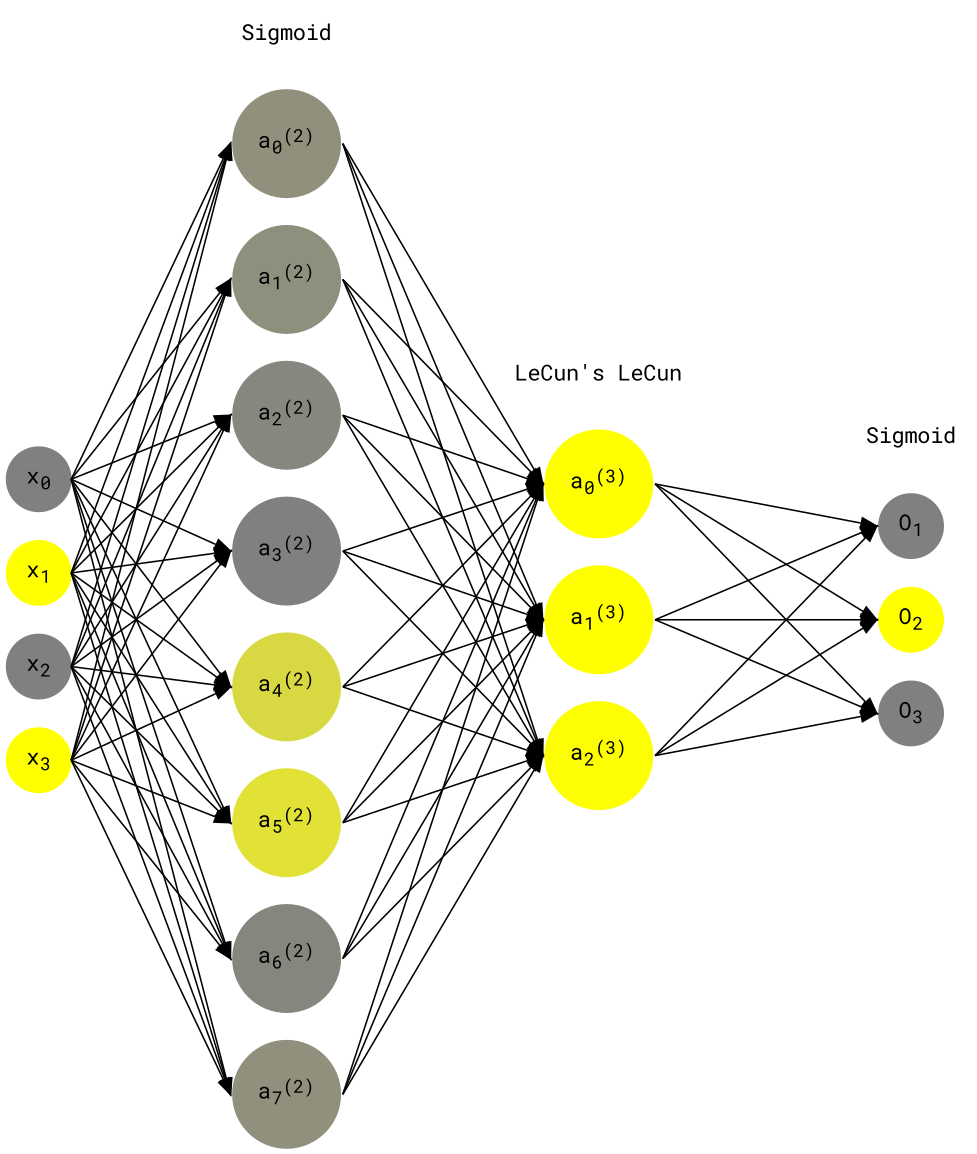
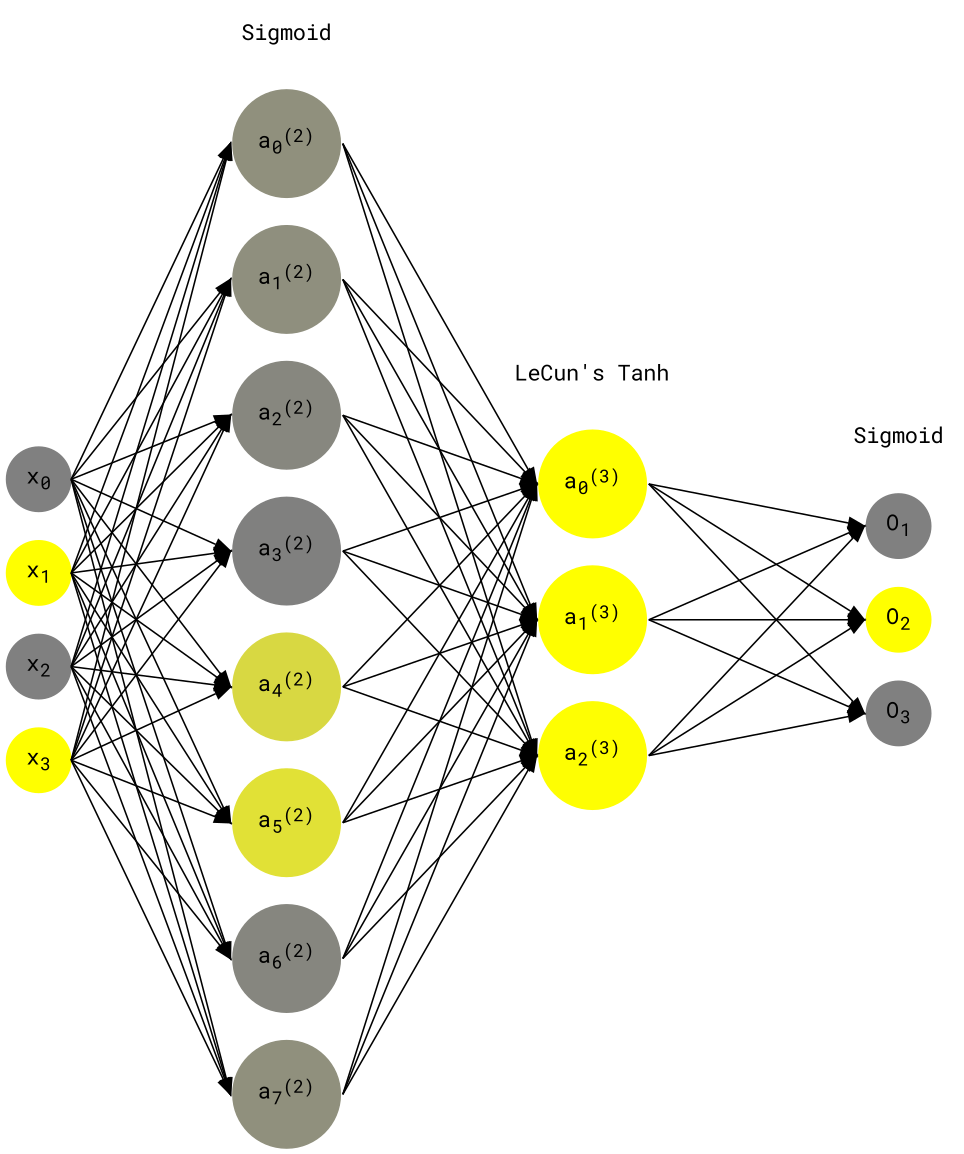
(599, 375) -> (593, 375)
